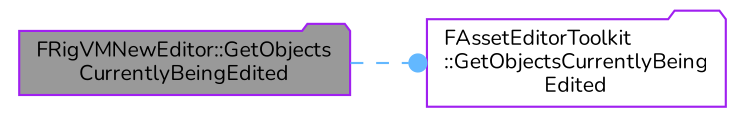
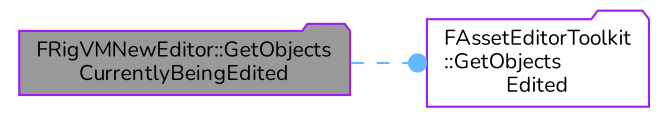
(576, 63) -> (538, 63)
